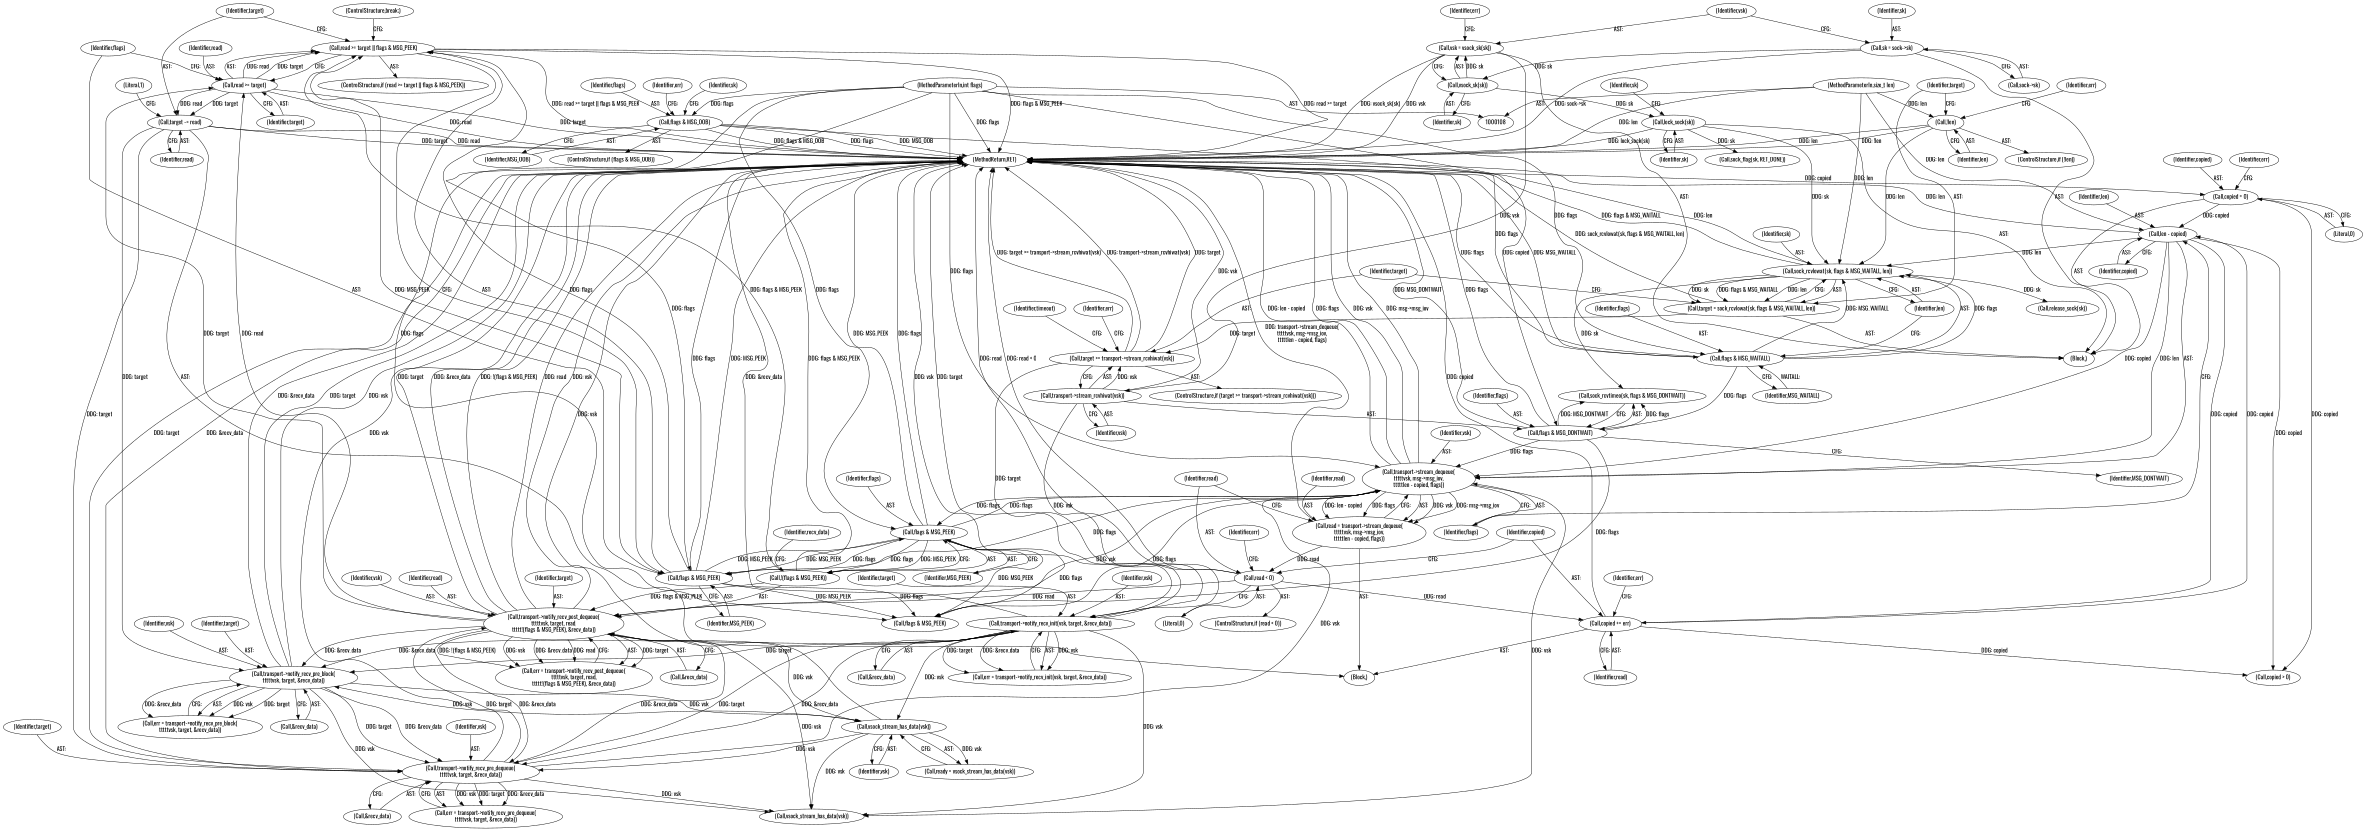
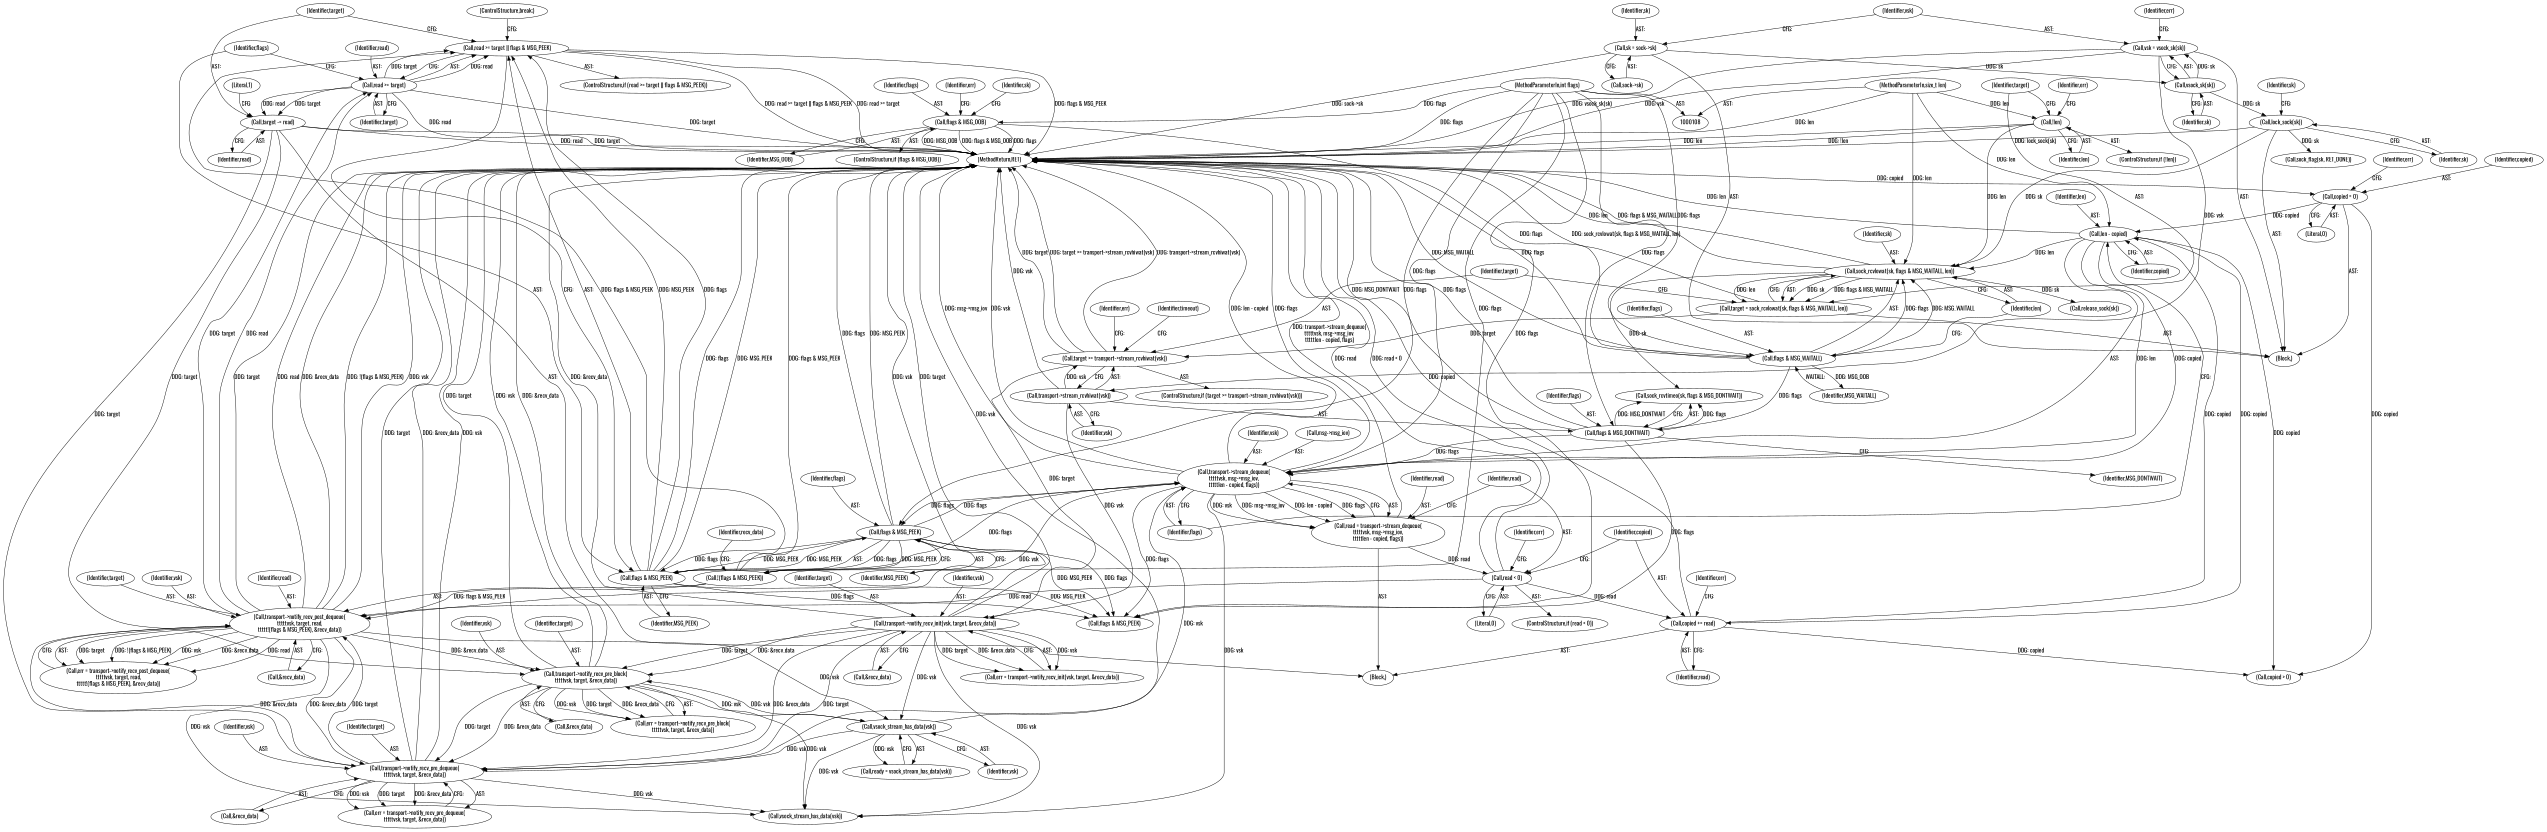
(1516, 253) -> (1653, 253)
(1768, 378) -> (1852, 378)
none -> (1328, 433)
(1610, 624) -> (1693, 624)
